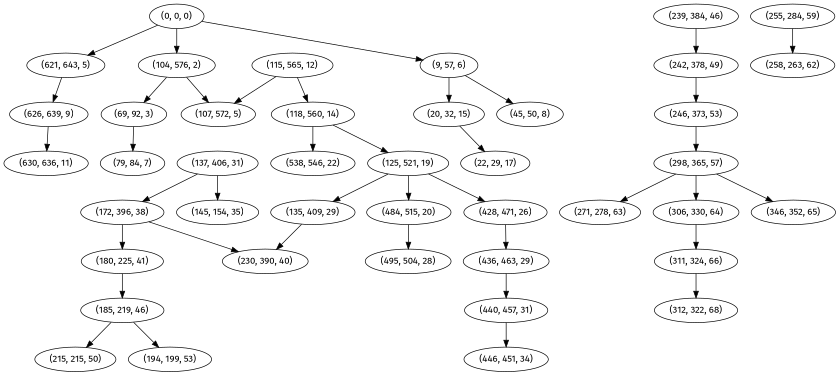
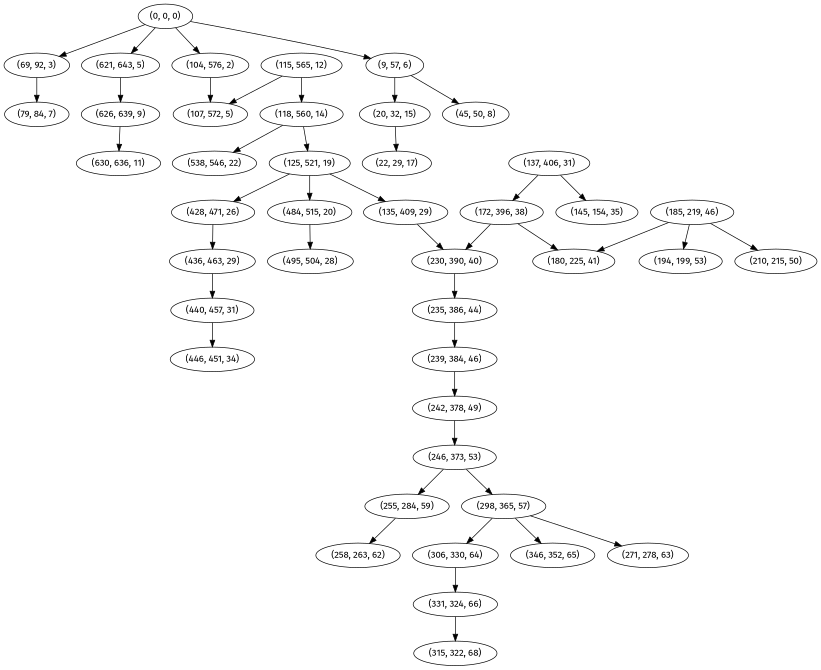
(158, 87) -> (105, 39)
(696, 261) -> (455, 604)
(122, 282) -> (636, 236)
none -> (455, 310)
(696, 310) -> (455, 653)
(75, 359) -> (776, 261)
none -> (433, 479)
